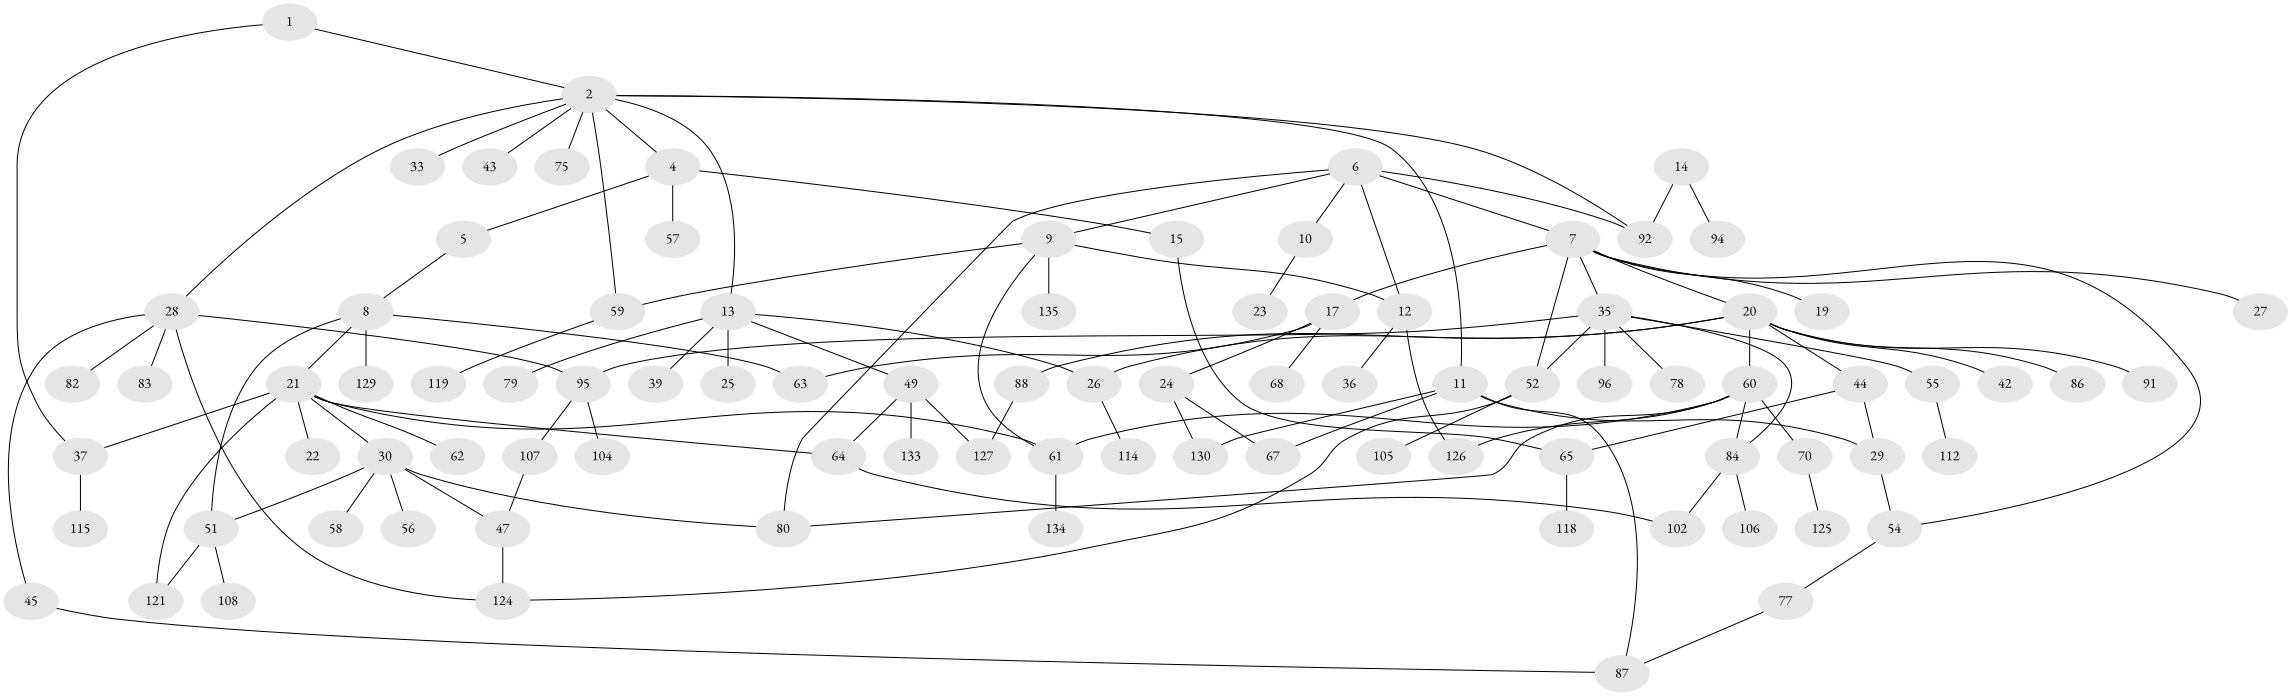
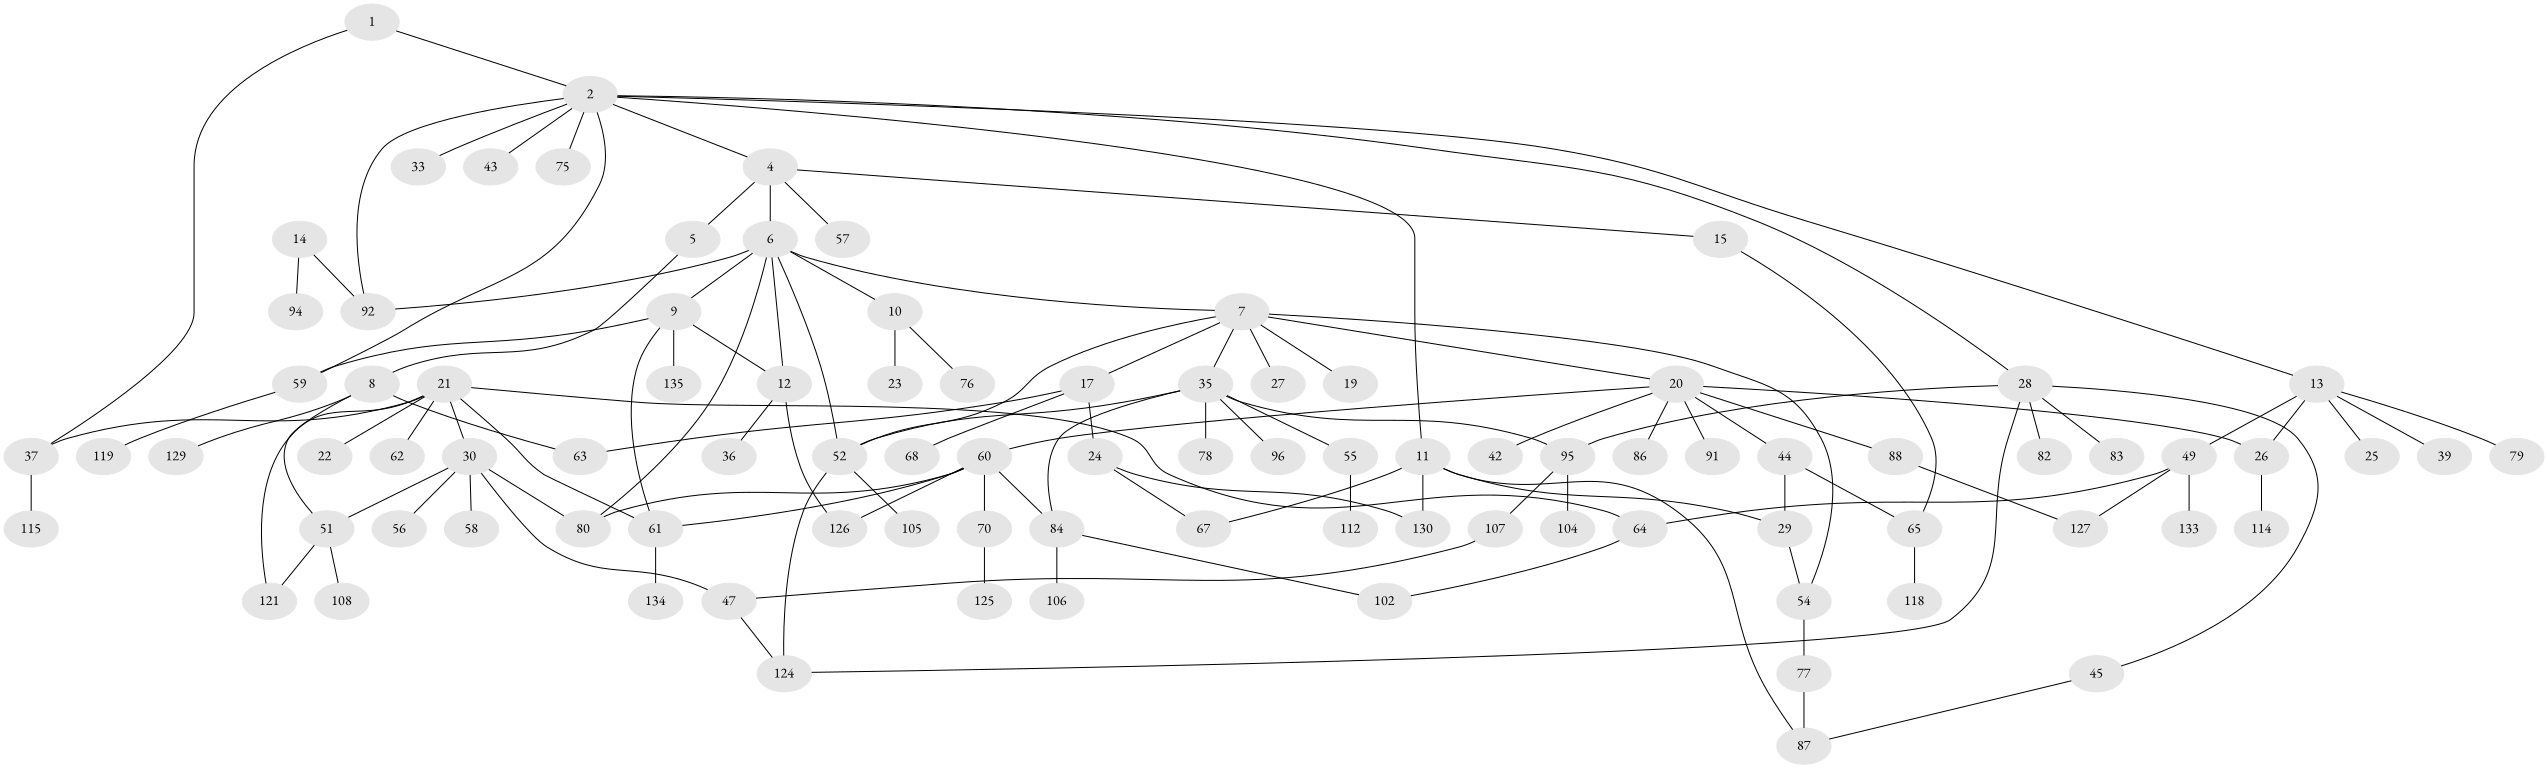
none -> (770, 203)
none -> (814, 346)
(330, 348) -> none
none -> (967, 384)
